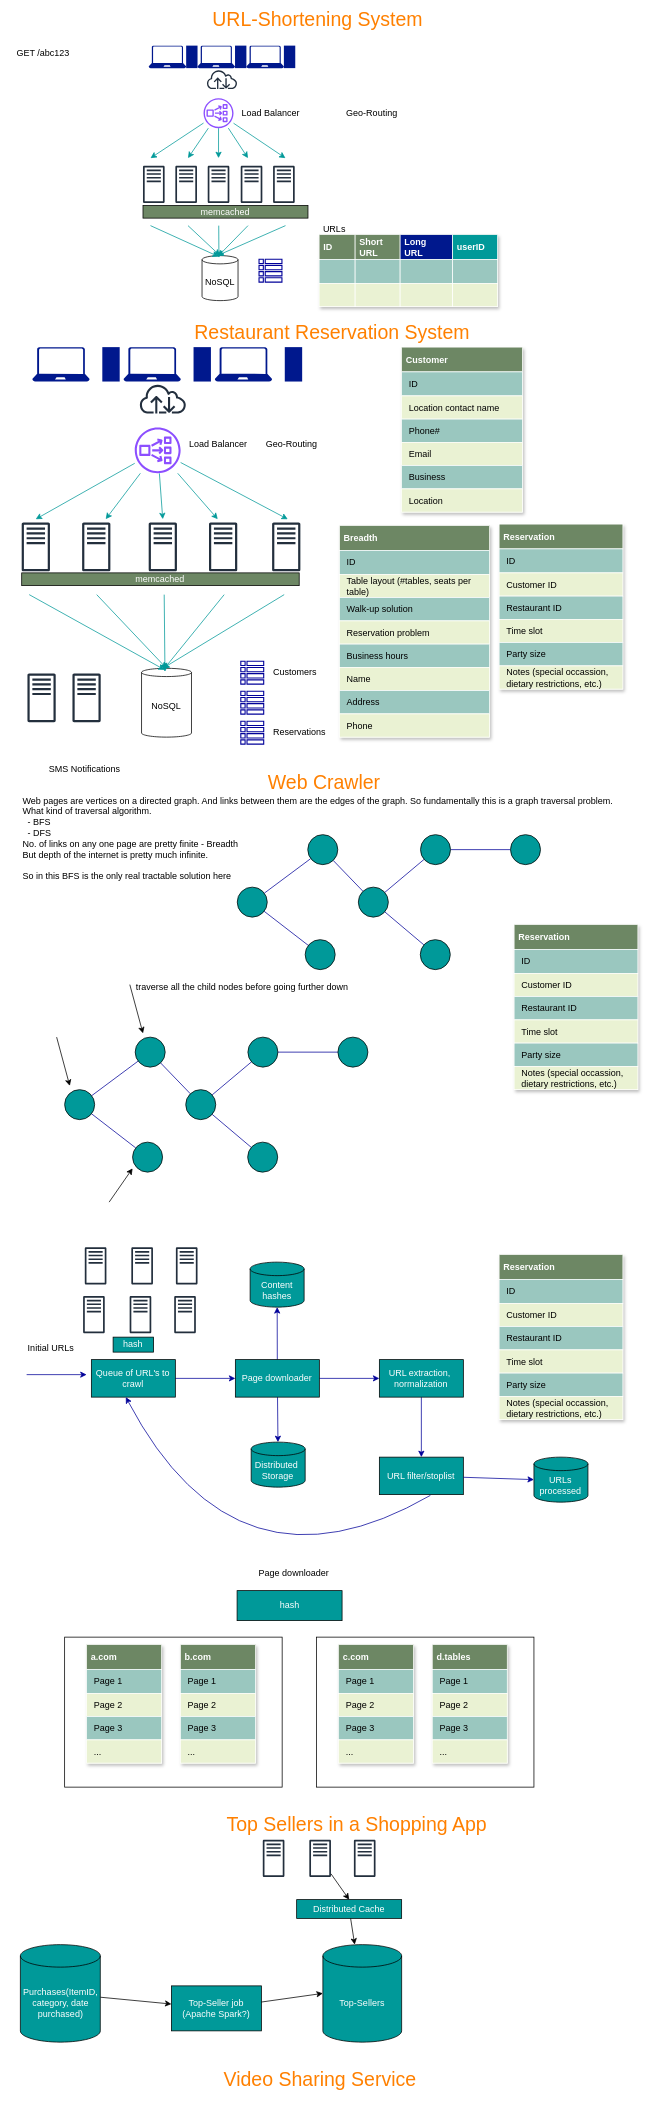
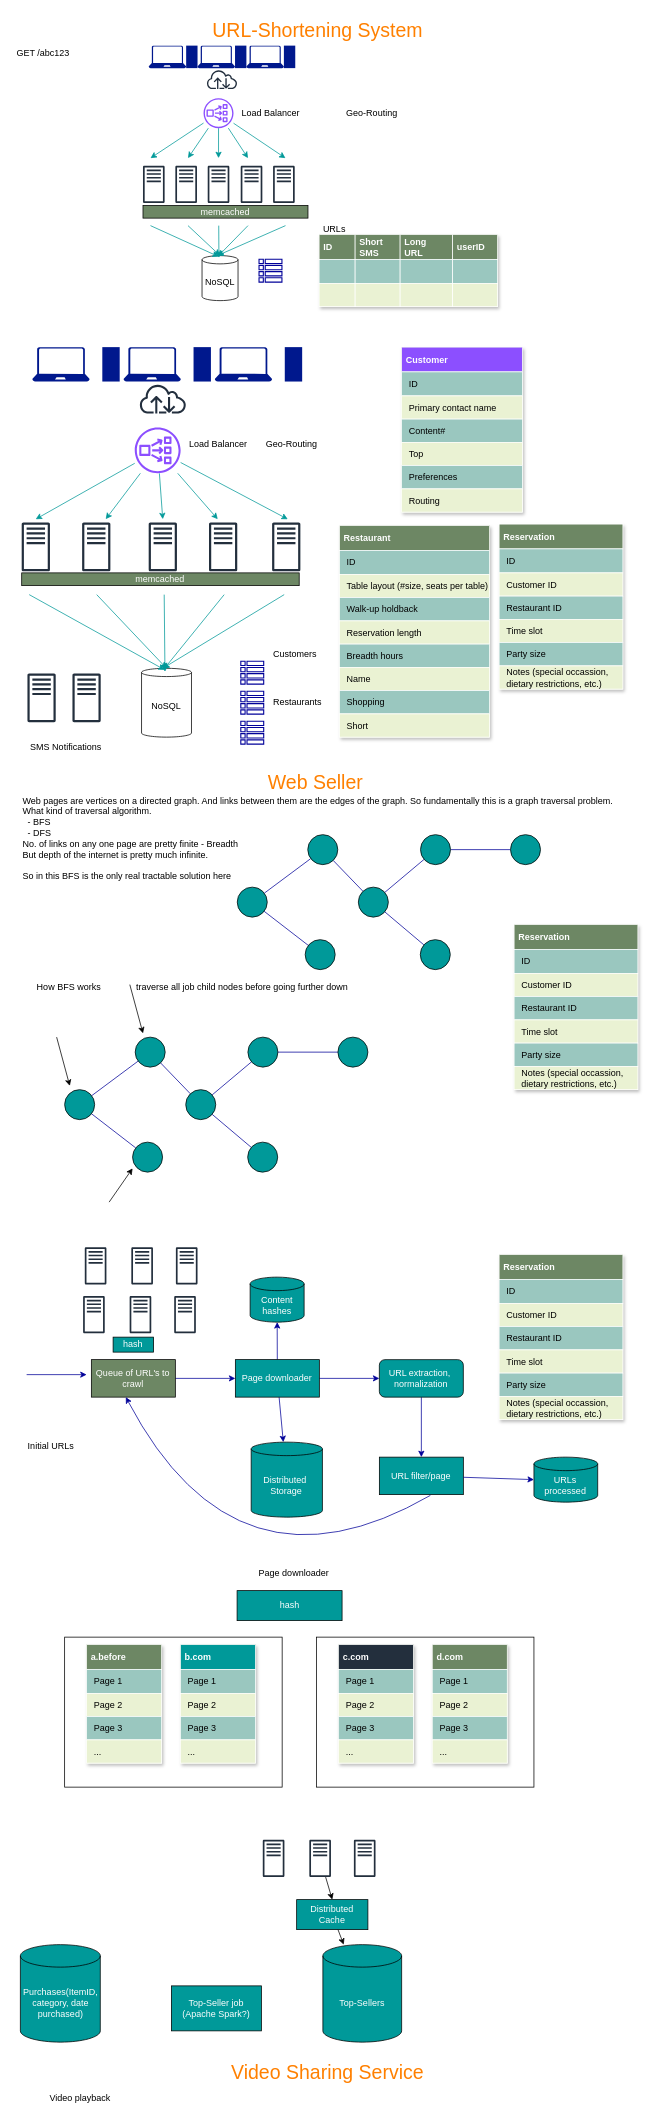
(323, 19) -> (323, 30)
(372, 247) -> (372, 247)
(426, 247) -> (426, 247)
(475, 247) -> (475, 247)
(339, 332) -> none
(462, 359) -> (462, 359)
(459, 408) -> (456, 408)
(424, 431) -> (429, 431)
(419, 454) -> (417, 454)
(428, 477) -> (437, 477)
(428, 501) -> (426, 501)
(362, 538) -> (369, 538)
(418, 586) -> (418, 586)
(383, 609) -> (384, 609)
(391, 633) -> (389, 633)
(380, 656) -> (378, 656)
(302, 672) -> (302, 654)
none -> (306, 702)
(365, 702) -> (366, 702)
(359, 726) -> (359, 726)
(306, 732) -> none
(84, 769) -> (65, 747)
(294, 782) -> (290, 782)
none -> (69, 987)
(242, 987) -> (242, 987)
(277, 1284) -> (277, 1299)
(50, 1348) -> (50, 1446)
(133, 1378) -> (133, 1378)
(421, 1378) -> (421, 1378)
(278, 1464) -> (287, 1479)
(421, 1476) -> (421, 1476)
(561, 1479) -> (566, 1479)
(103, 1657) -> (110, 1657)
(218, 1657) -> (218, 1657)
(376, 1657) -> (376, 1657)
(455, 1657) -> (448, 1657)
(364, 1824) -> none
(349, 1909) -> (332, 1914)
(289, 1998) -> none
(133, 2000) -> none
(327, 2079) -> (335, 2072)
none -> (80, 2098)
